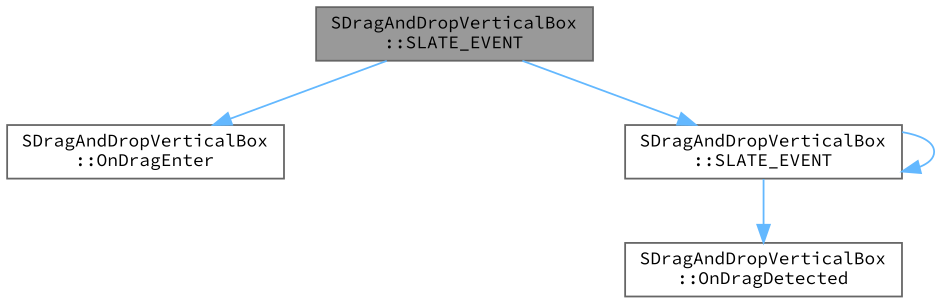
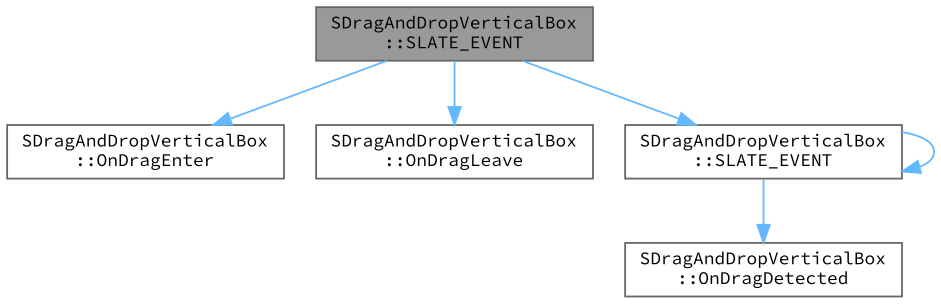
none -> (455, 152)
